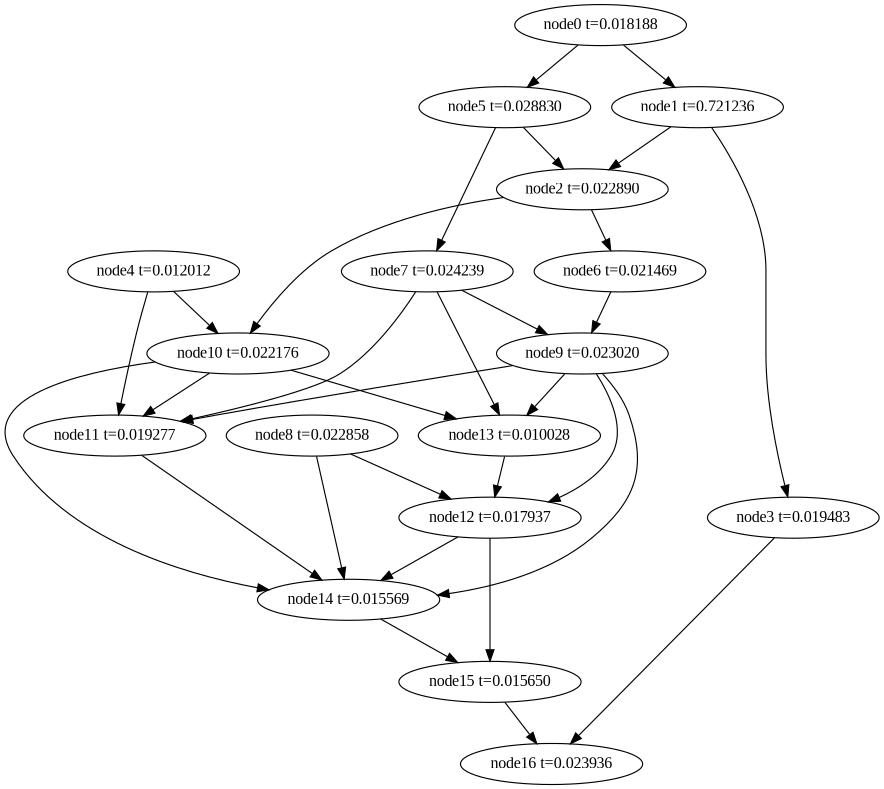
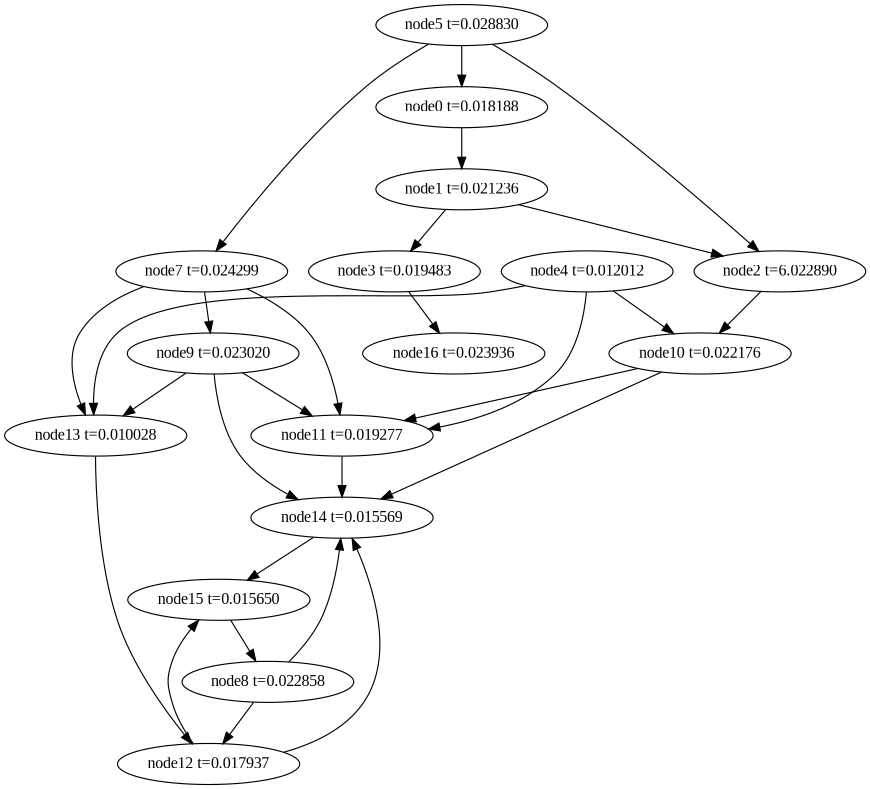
(557, 62) -> (462, 61)
(698, 107) -> (462, 189)
(582, 189) -> (780, 271)
(427, 271) -> (202, 271)
(620, 271) -> none
(376, 395) -> (280, 297)
(615, 447) -> none
(517, 718) -> (240, 636)
